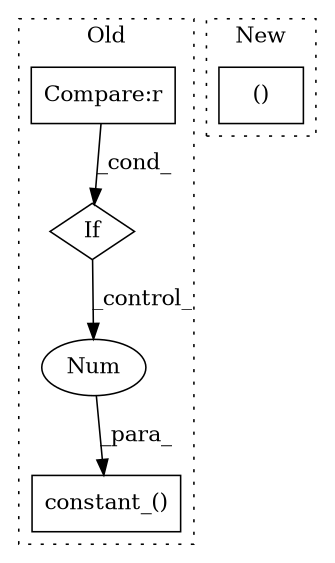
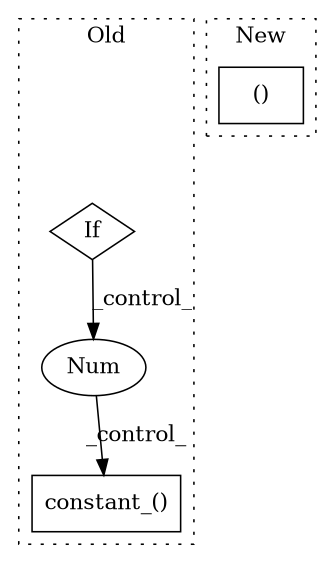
(103, 95) -> none
(136, 436) -> (136, 436)
